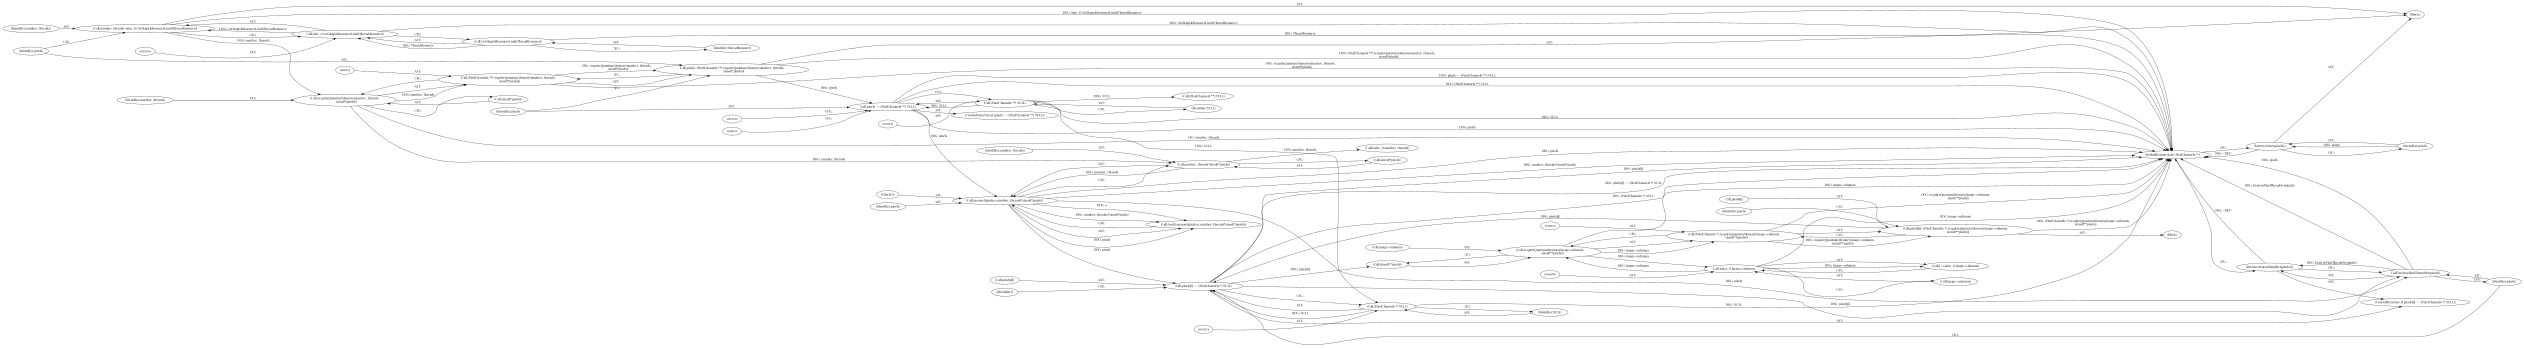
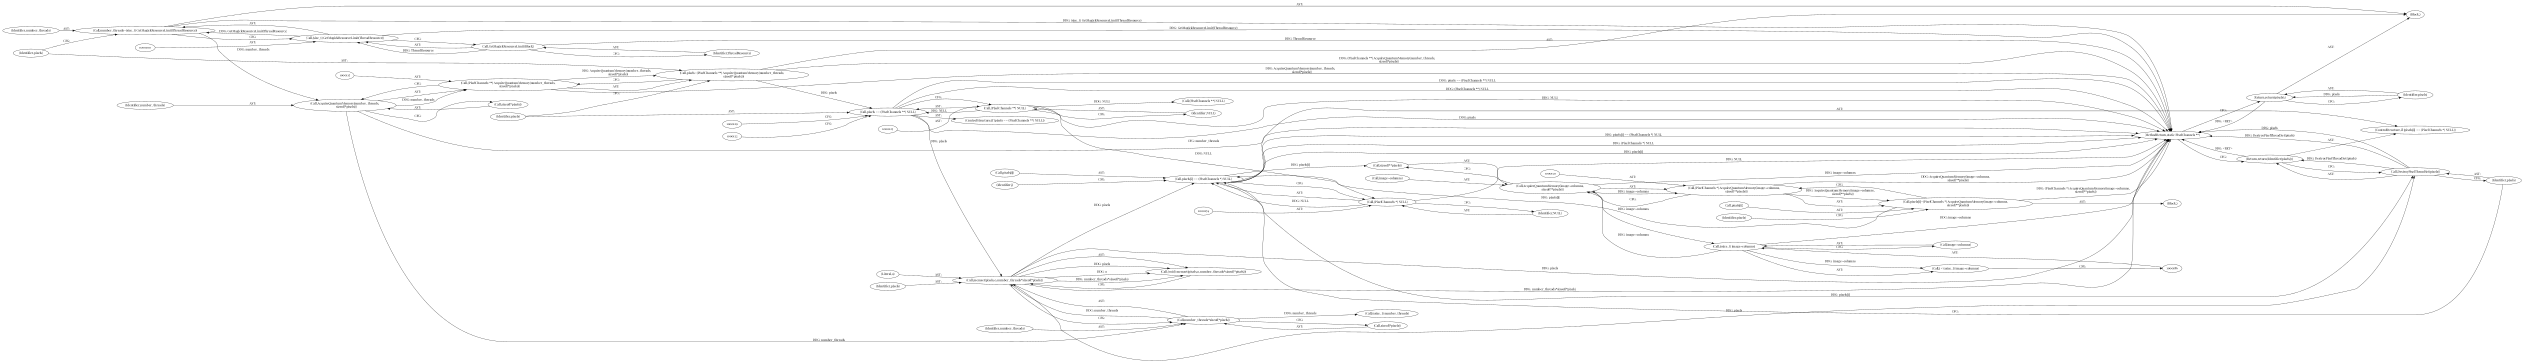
(508, 42) -> (508, 47)
(1847, 273) -> (2074, 269)
